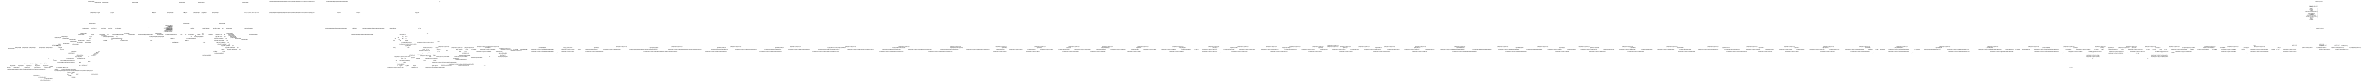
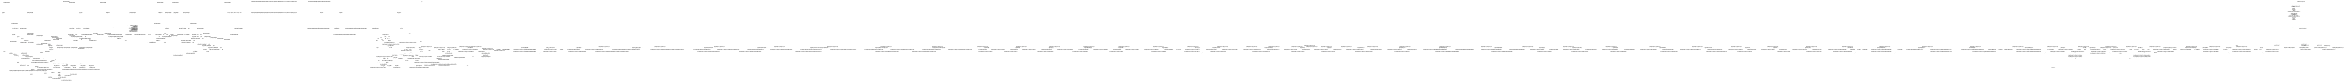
none -> (36, 12)
(206, 28) -> none
